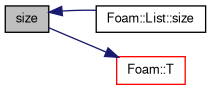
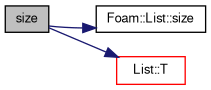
(79, 10) -> (69, 28)
(151, 71) -> (151, 71)
